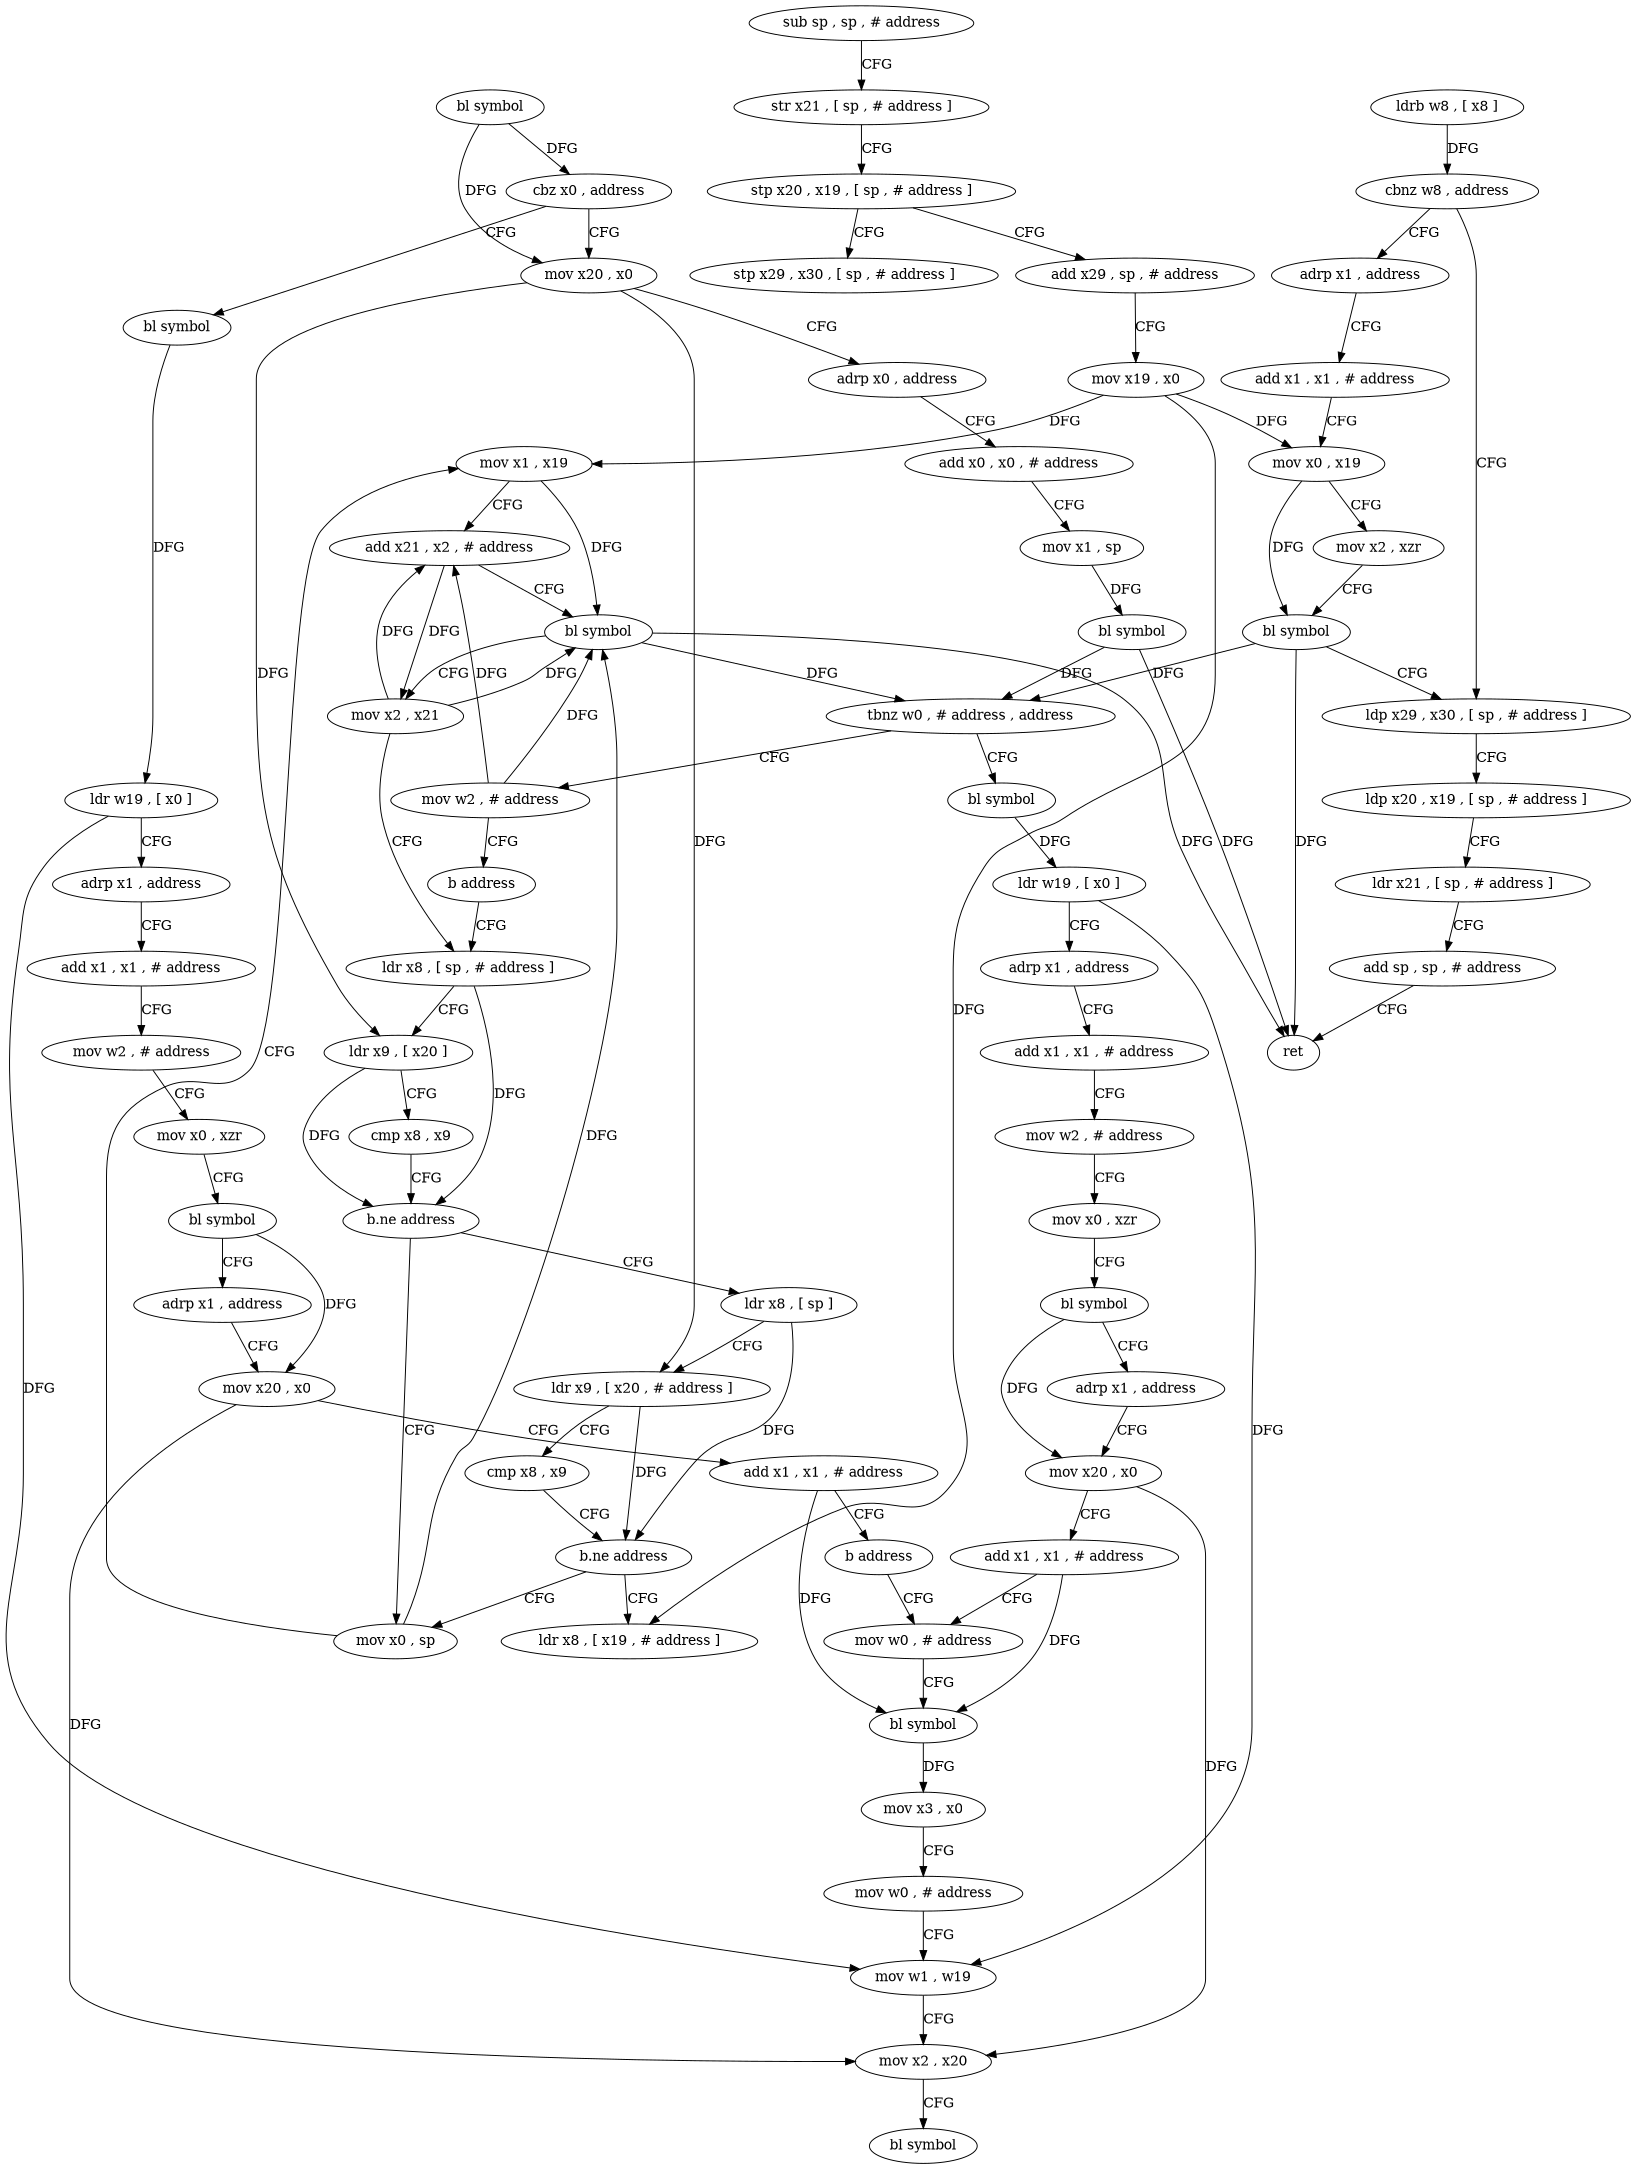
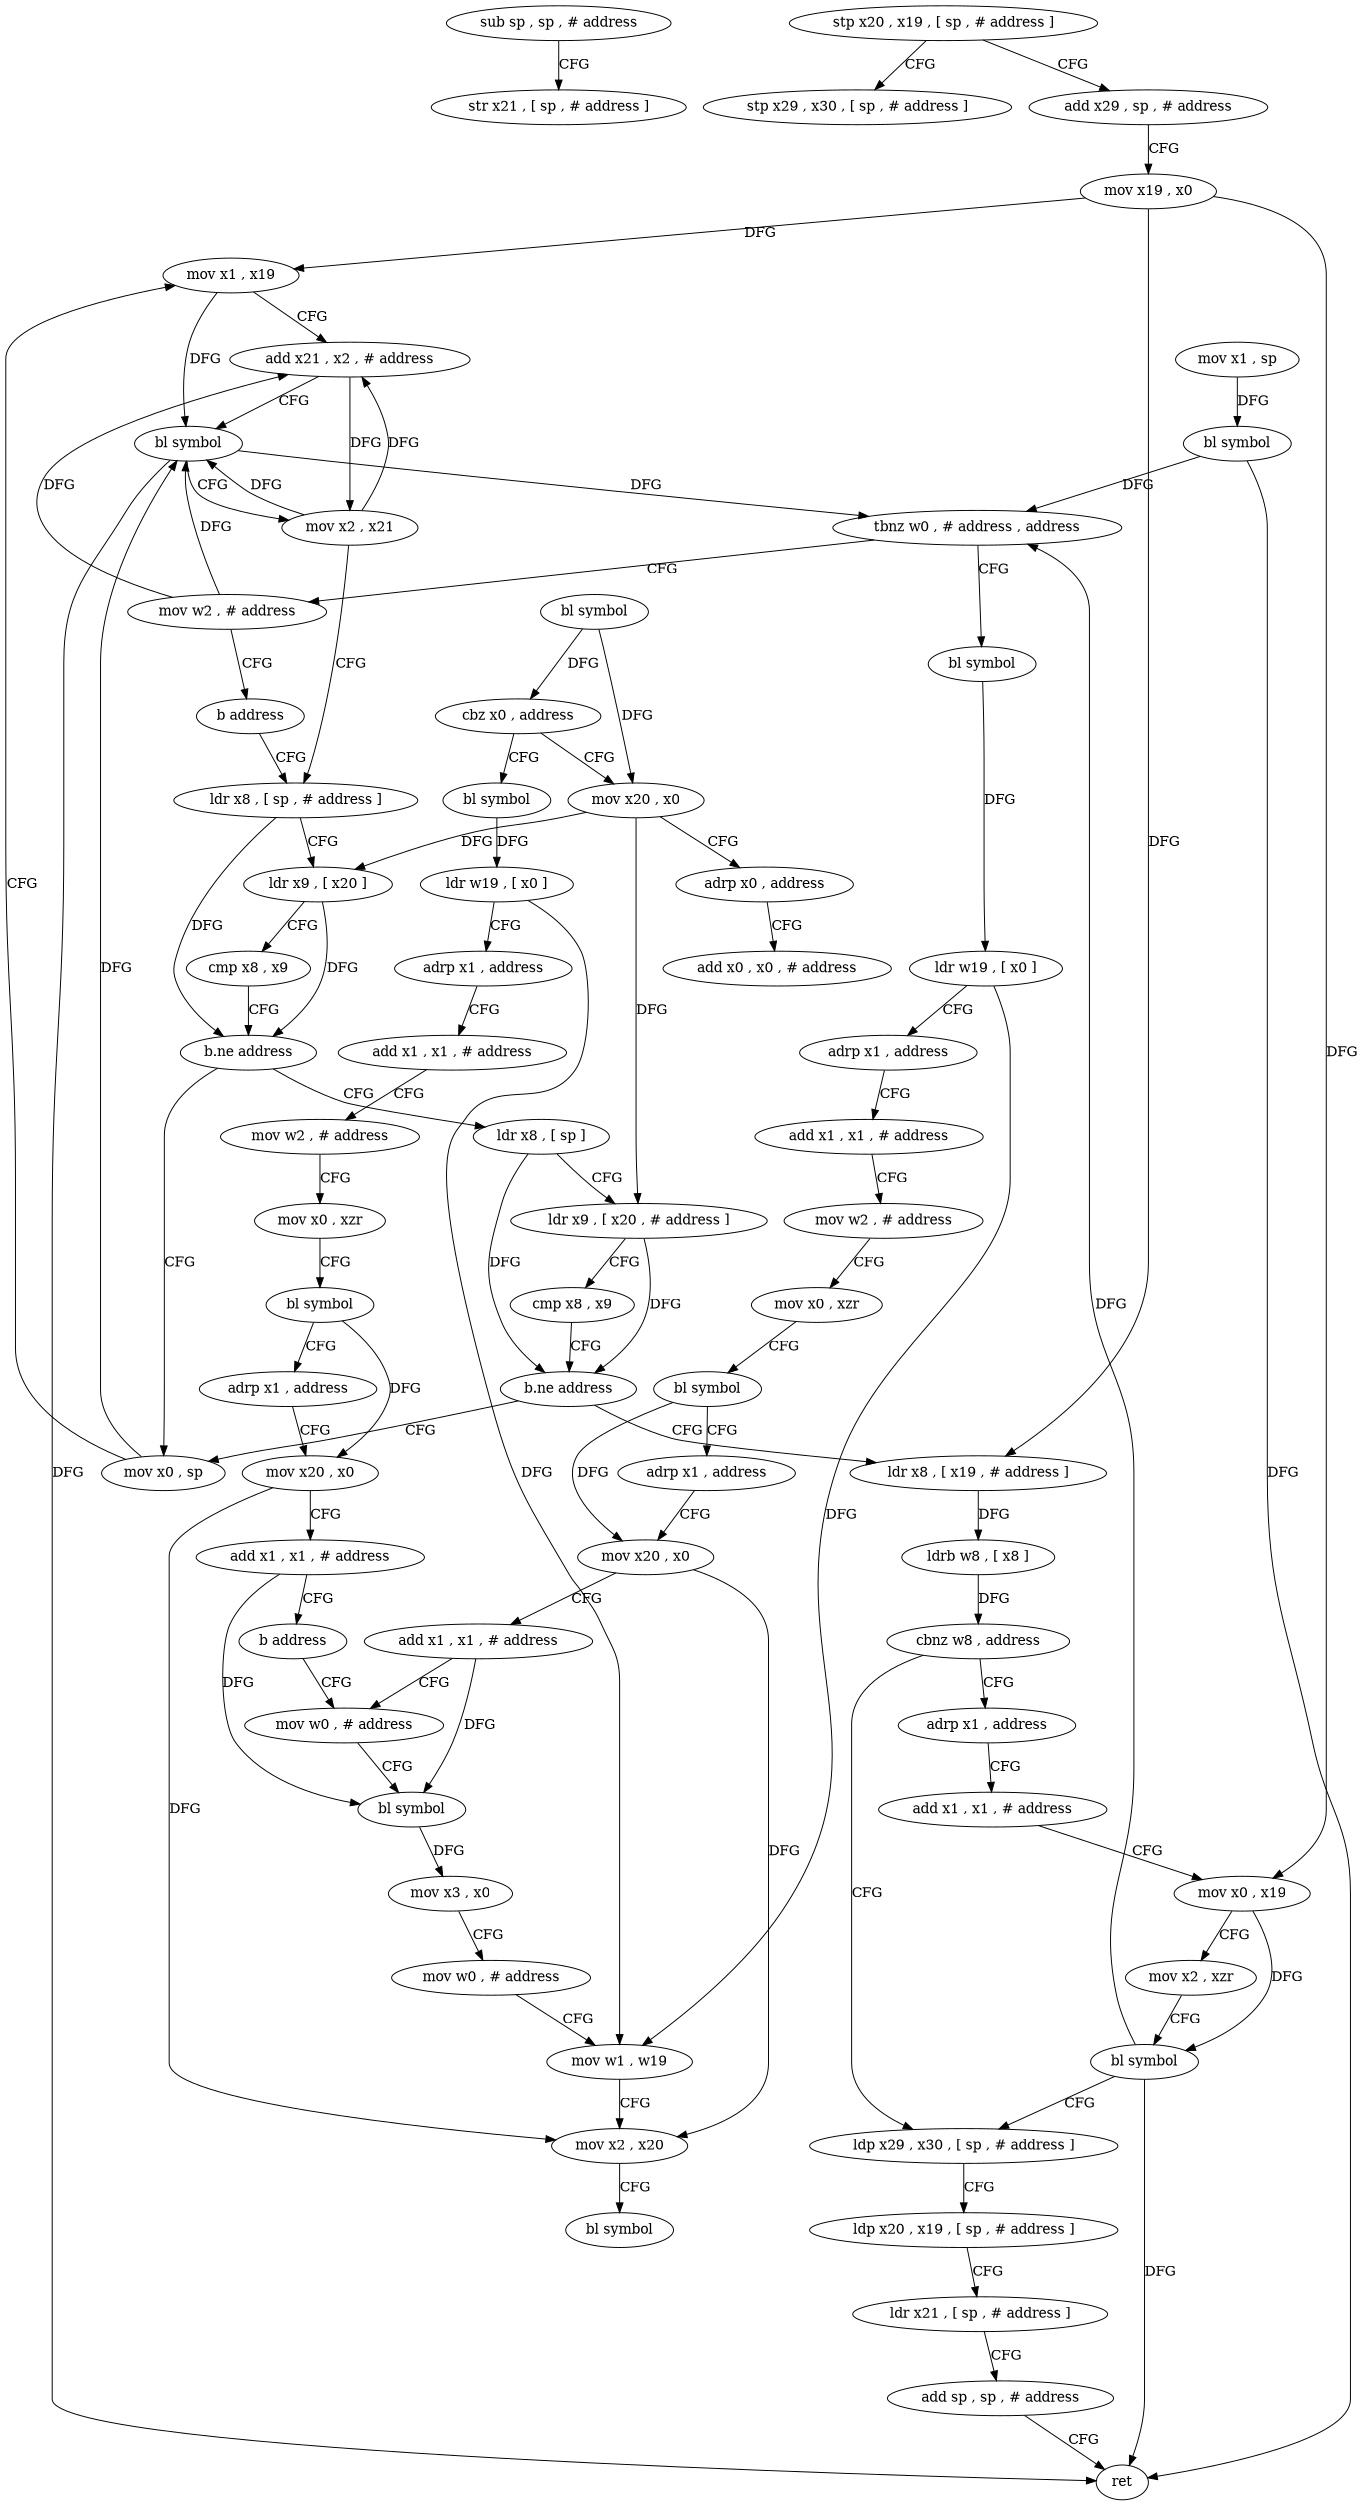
(861, 145) -> none
(1048, 502) -> none
none -> (978, 1510)
